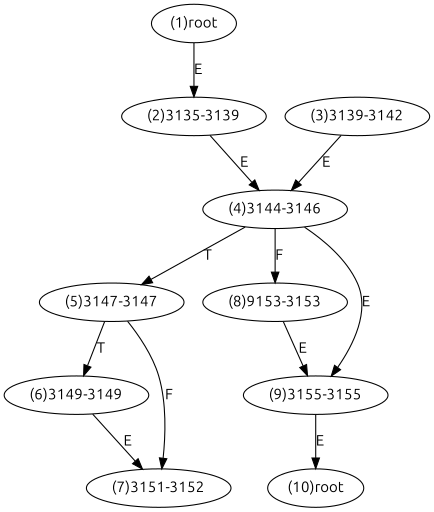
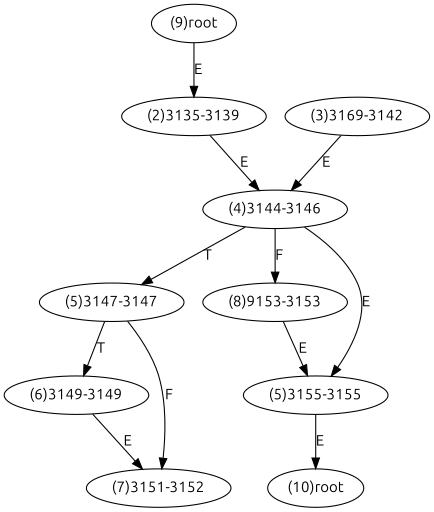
(194, 23) -> (194, 23)
(357, 116) -> (357, 116)
(316, 395) -> (316, 395)
